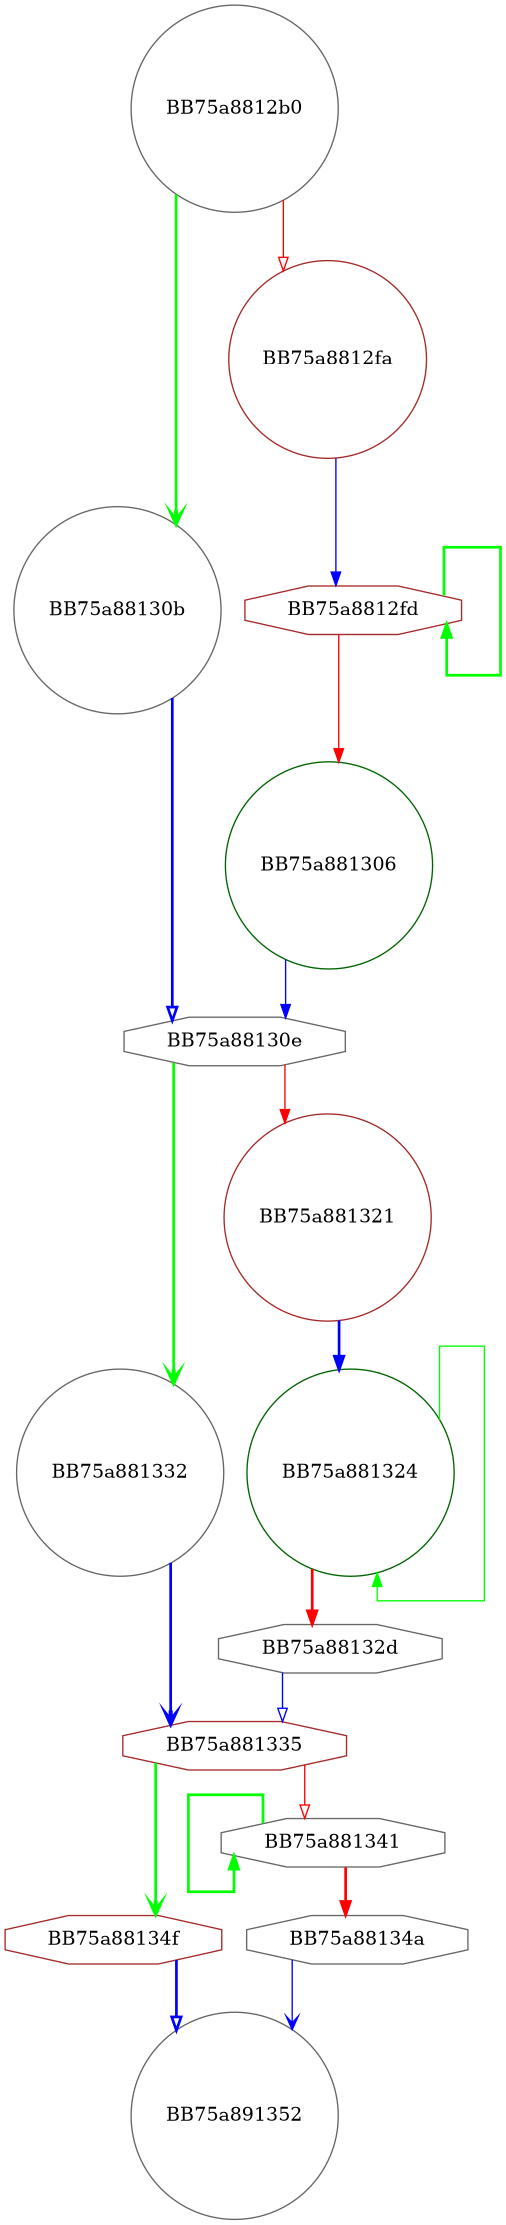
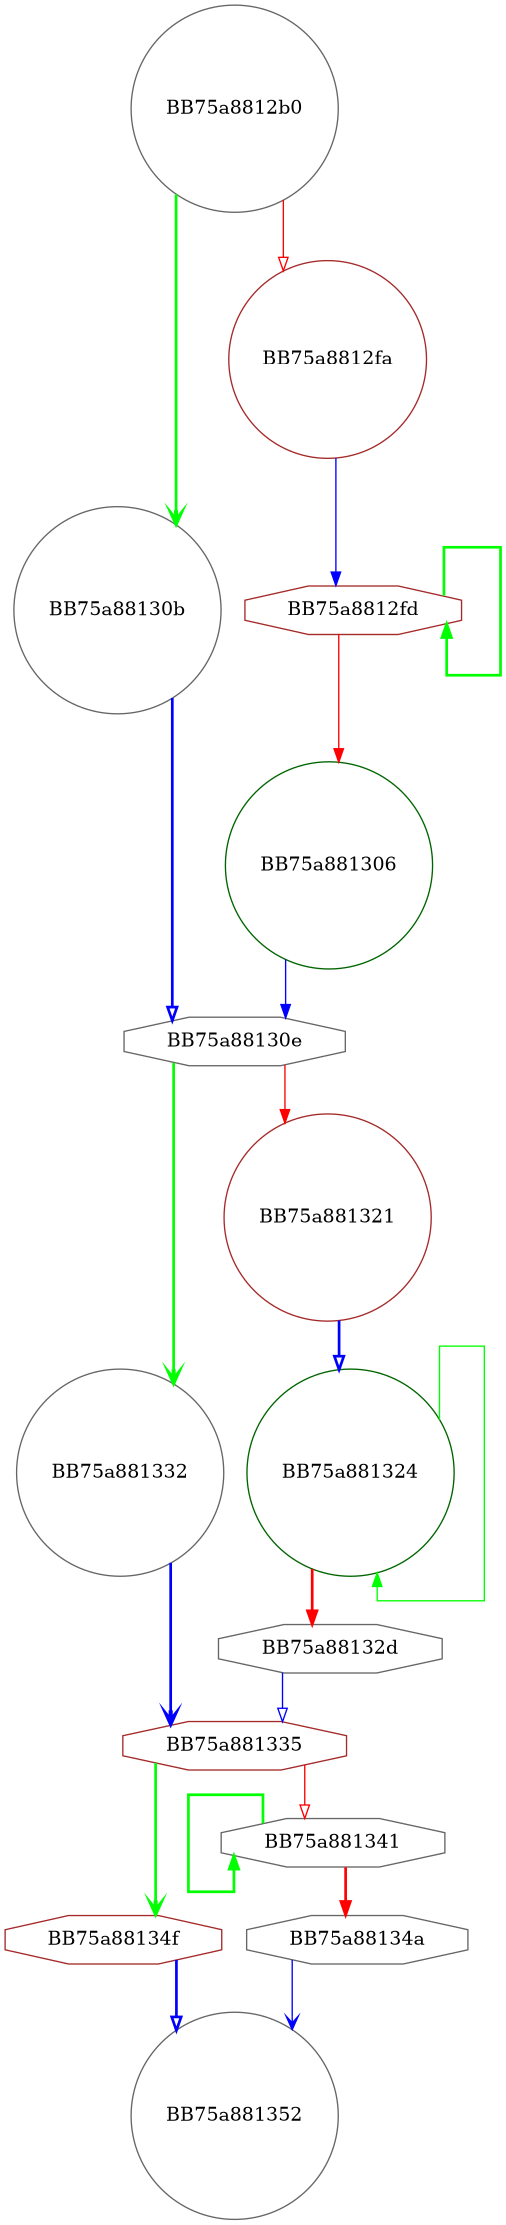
(339, 1338) -> (339, 1338)
(235, 2116) -> (235, 2116)
